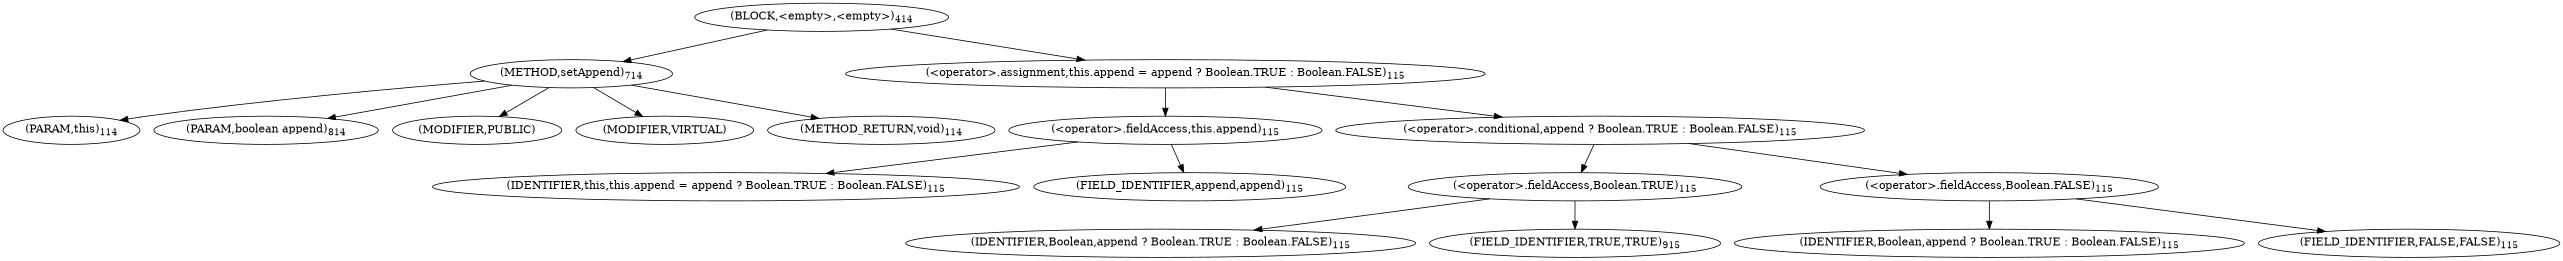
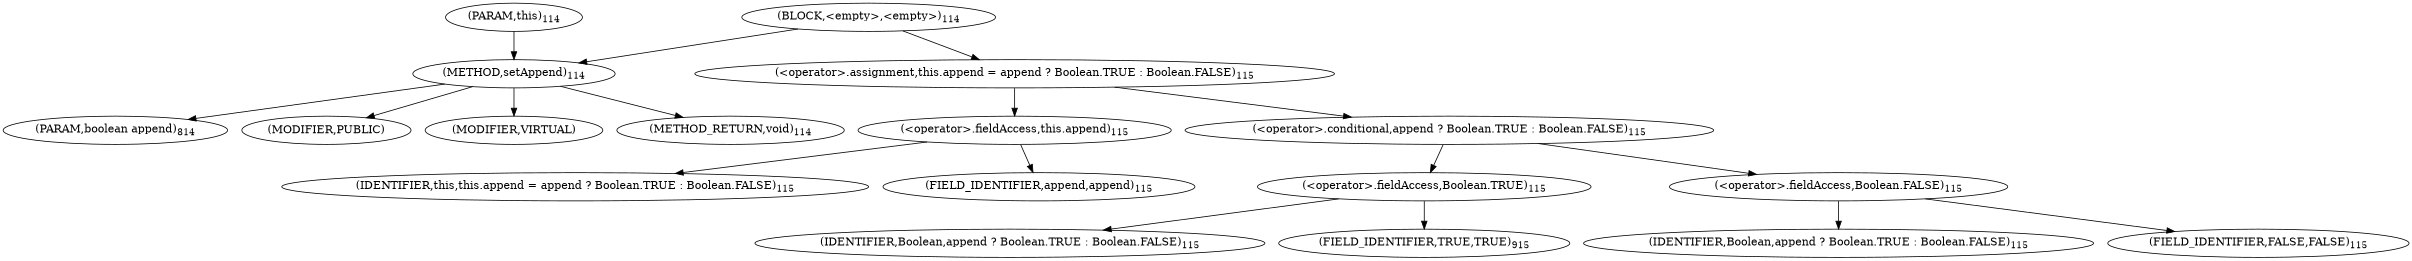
(904, 16) -> (951, 16)
(634, 73) -> (576, 73)
(306, 97) -> (514, 42)
